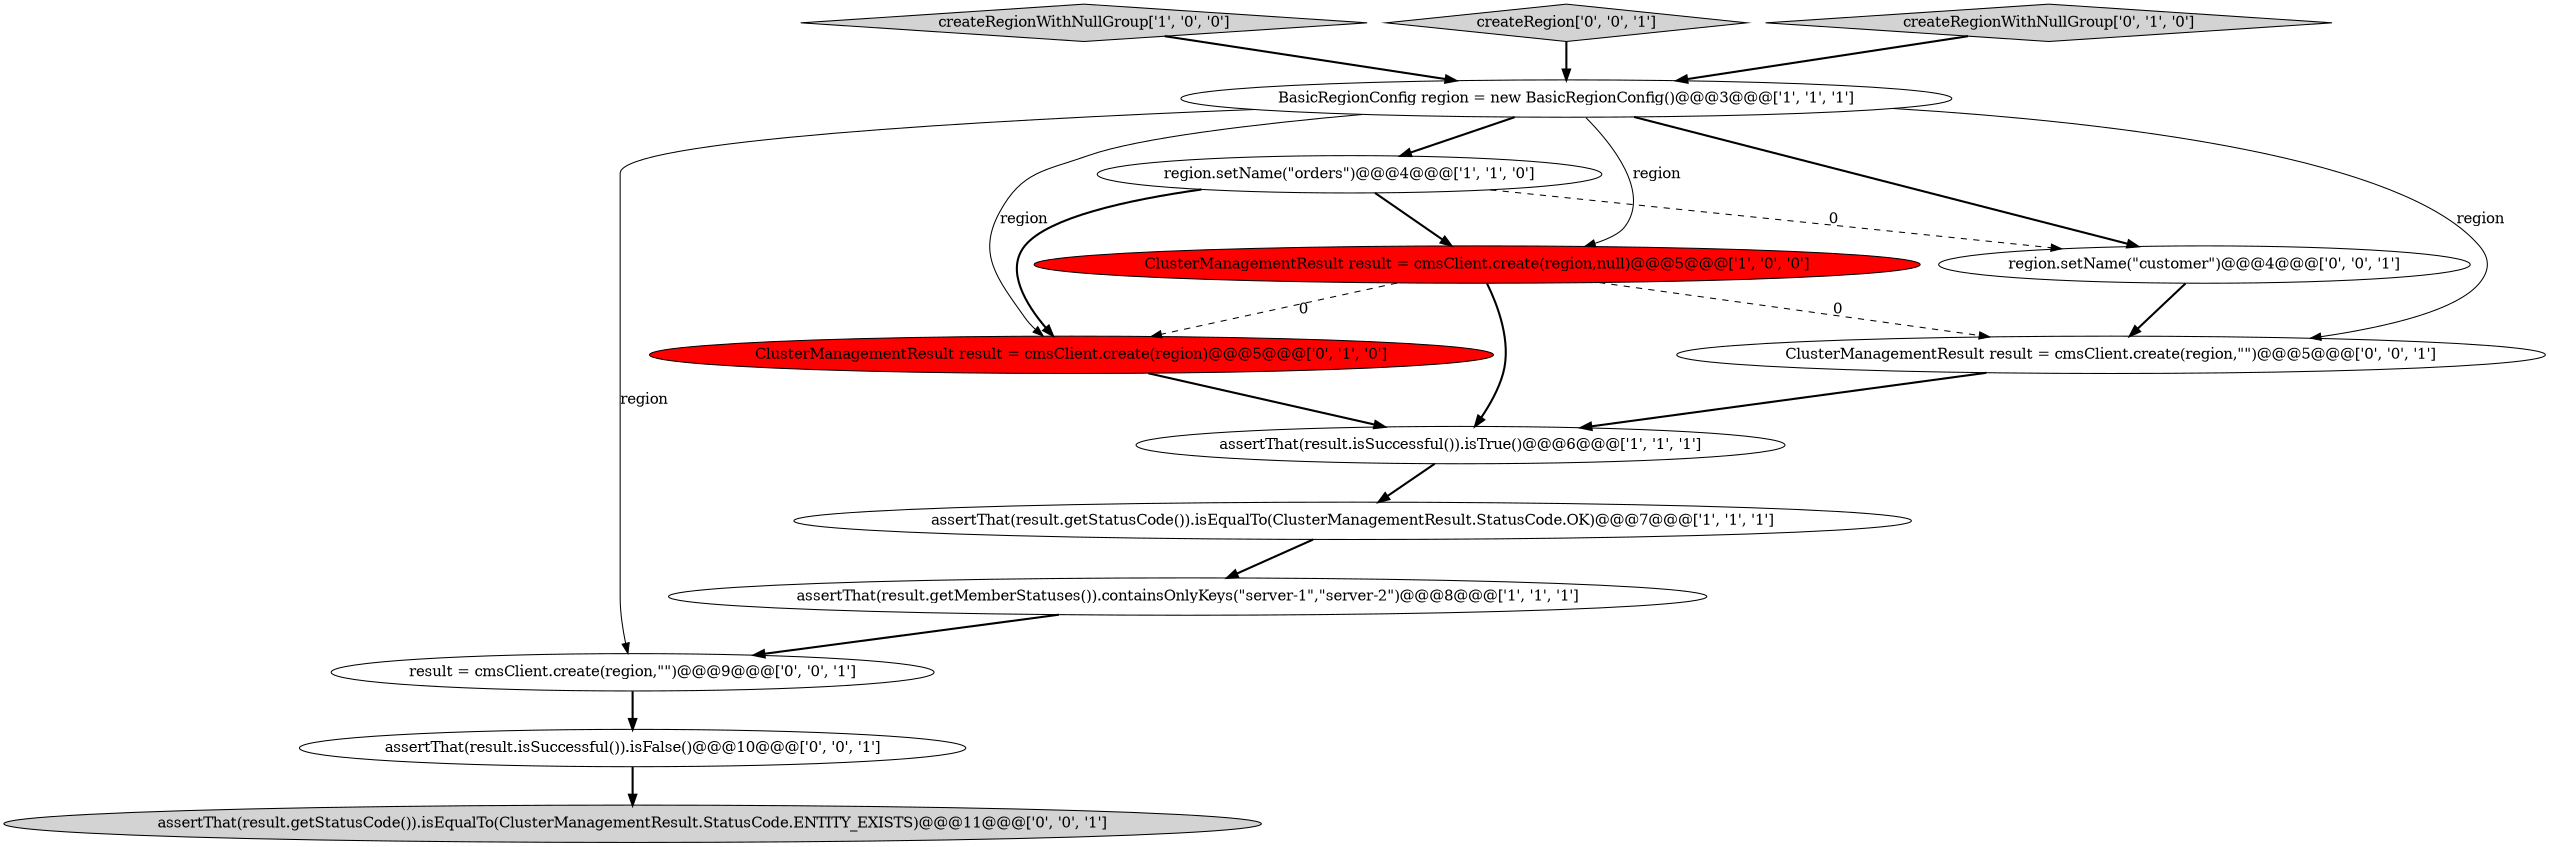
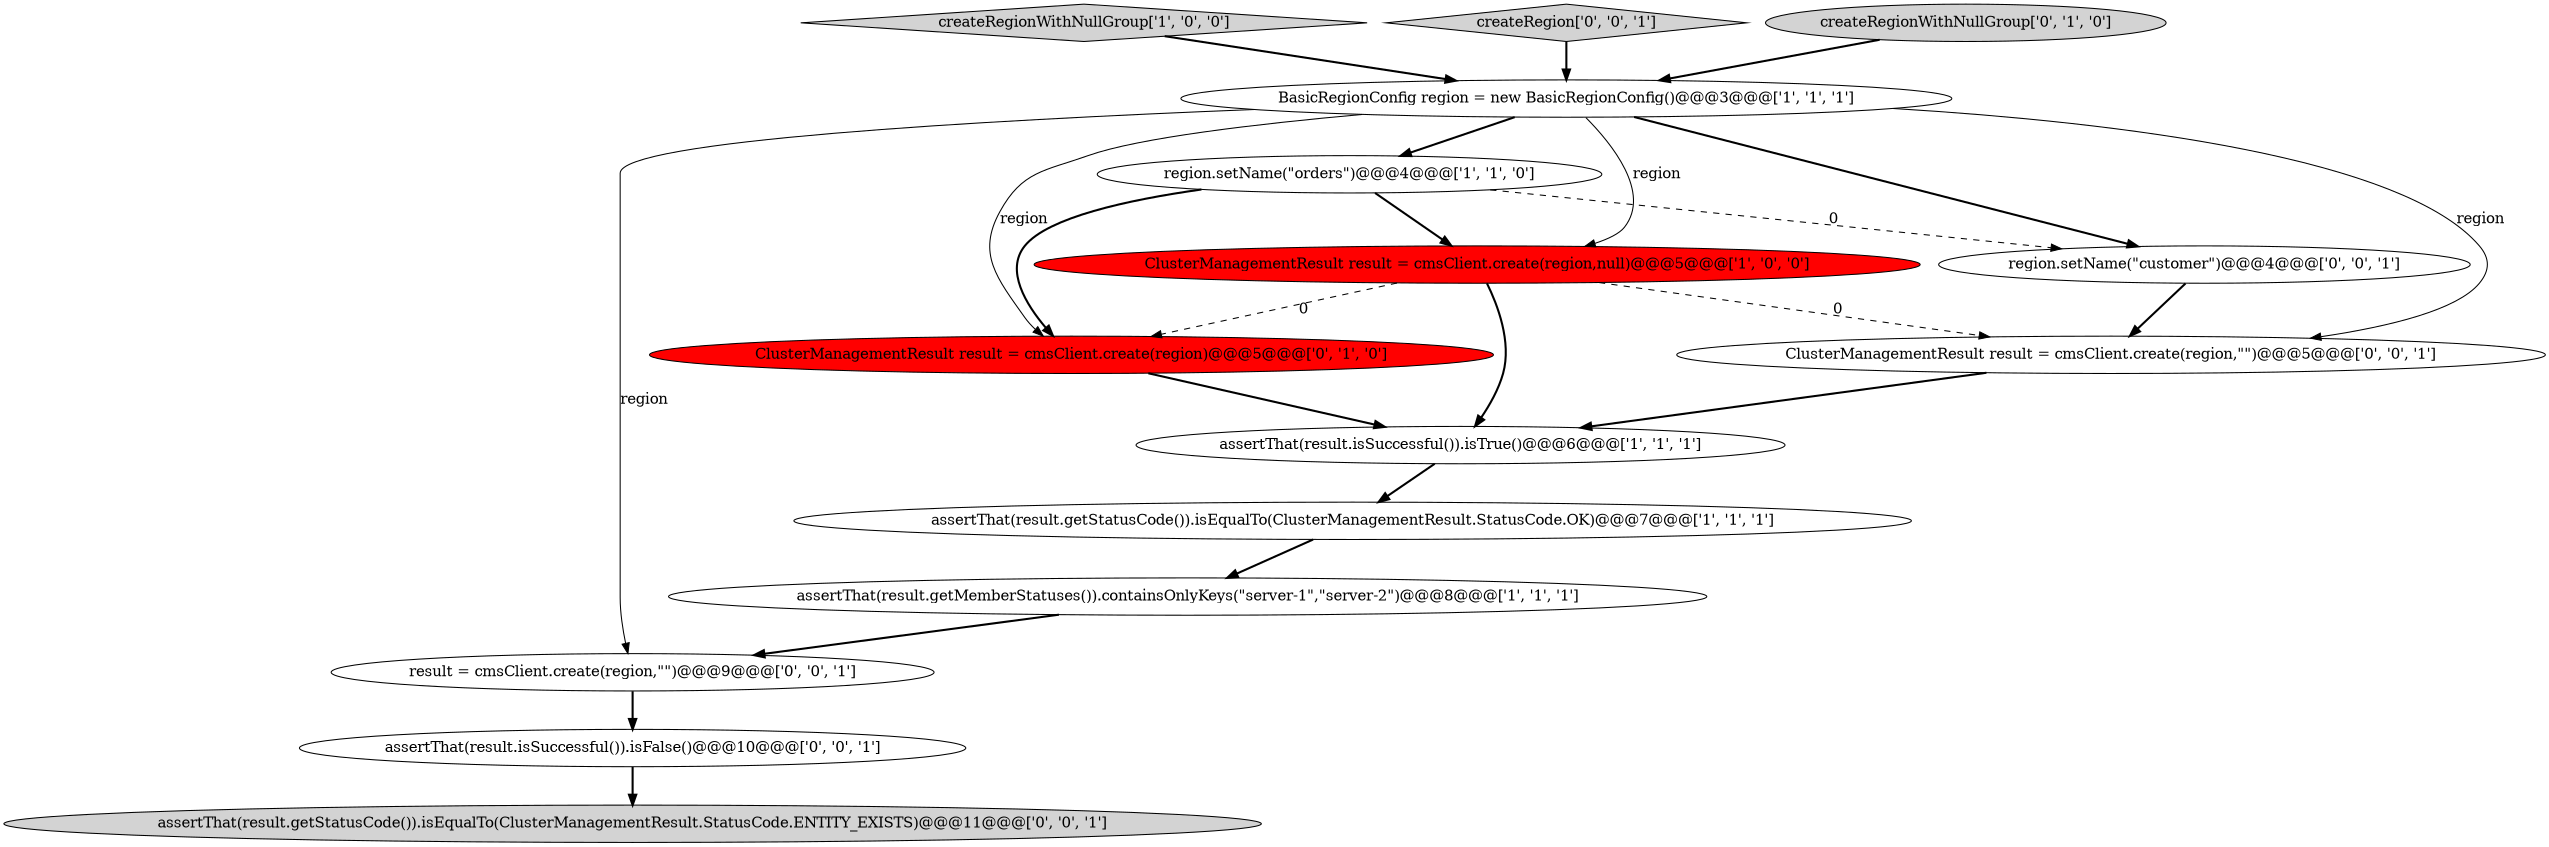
(2049, 23) -> (1966, 23)
